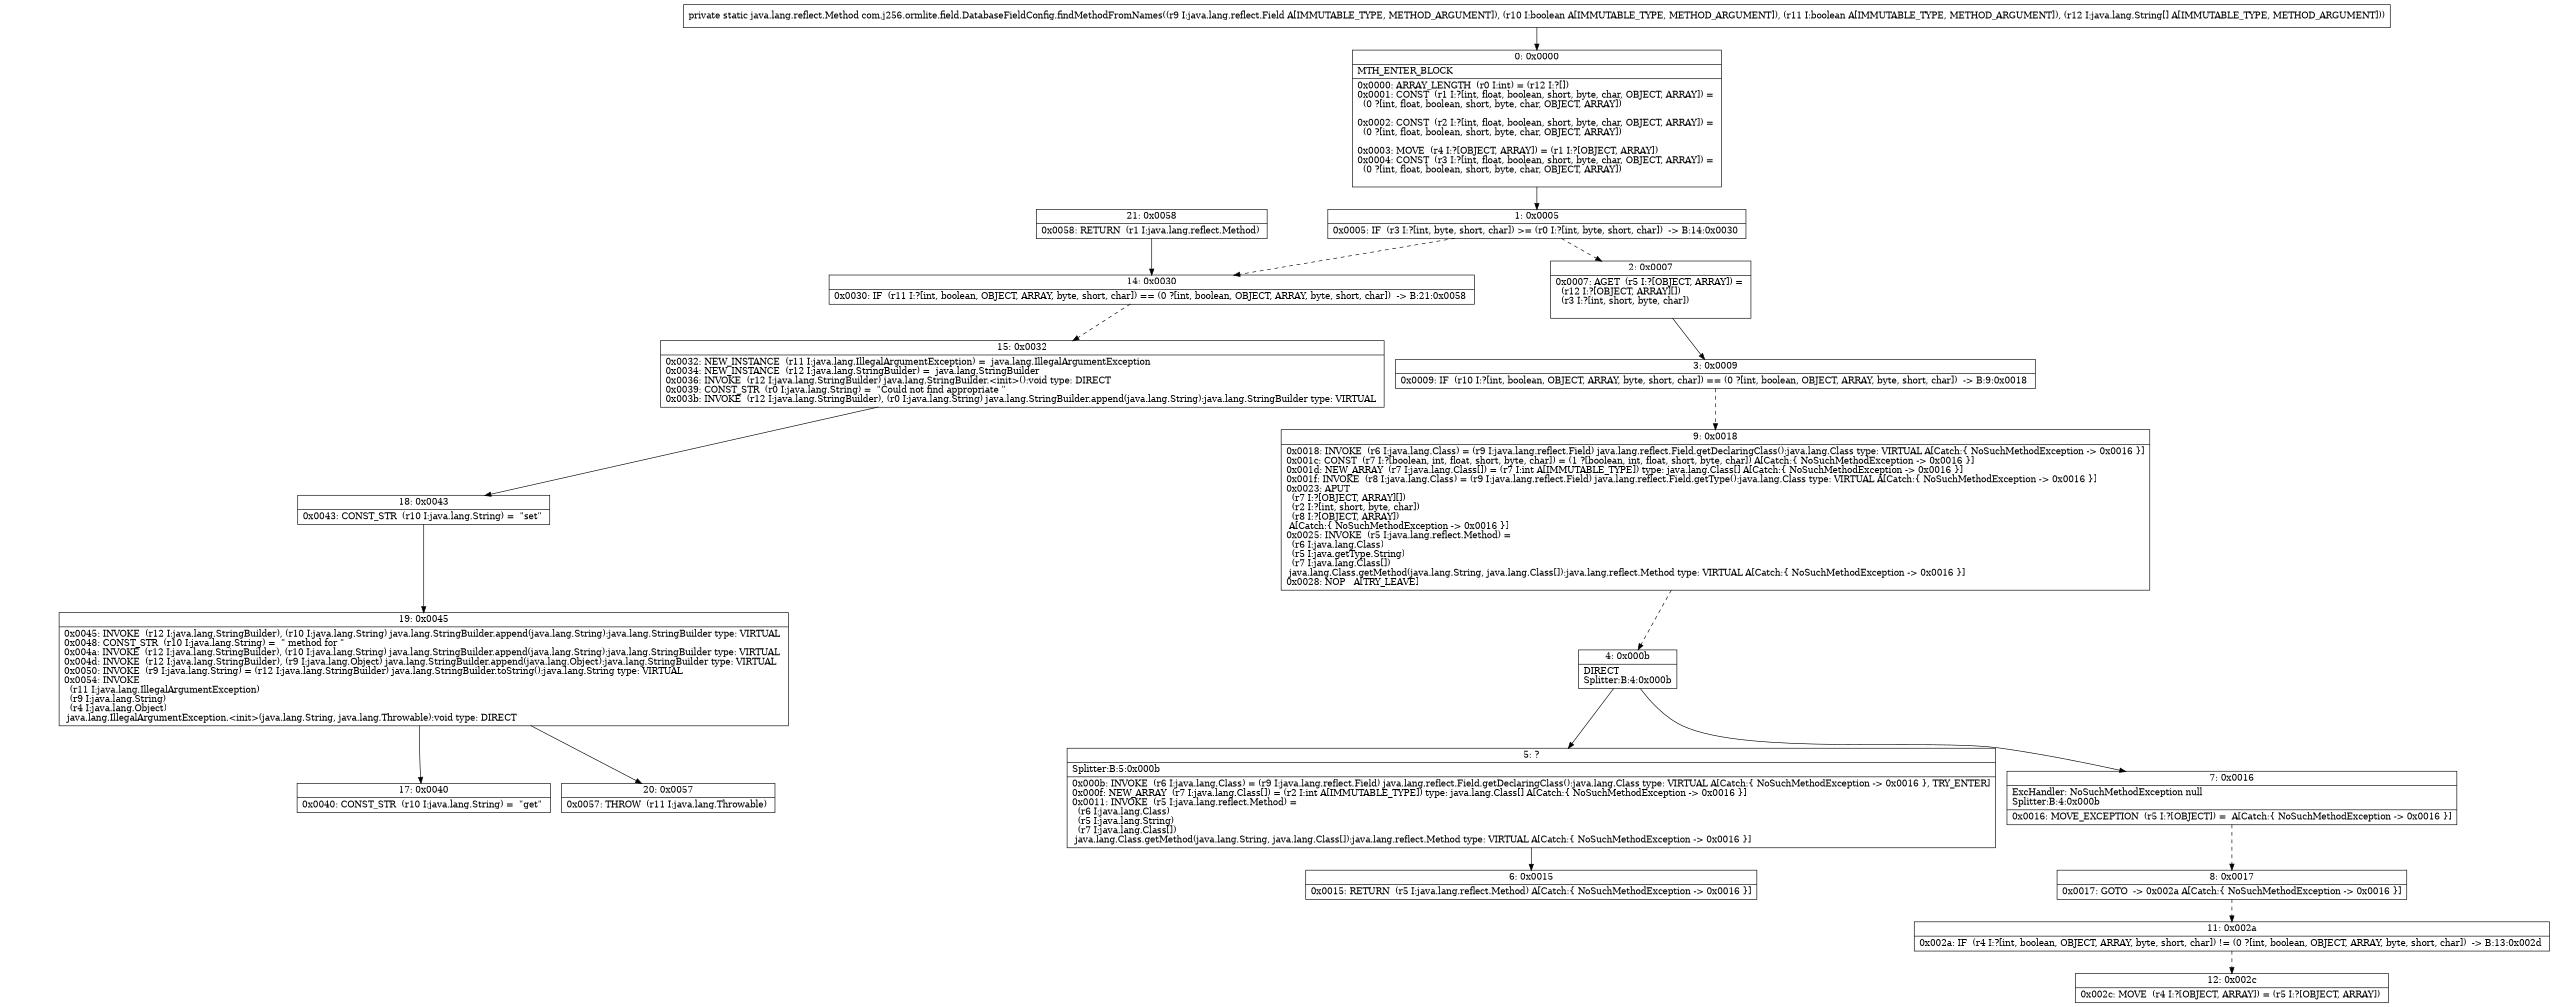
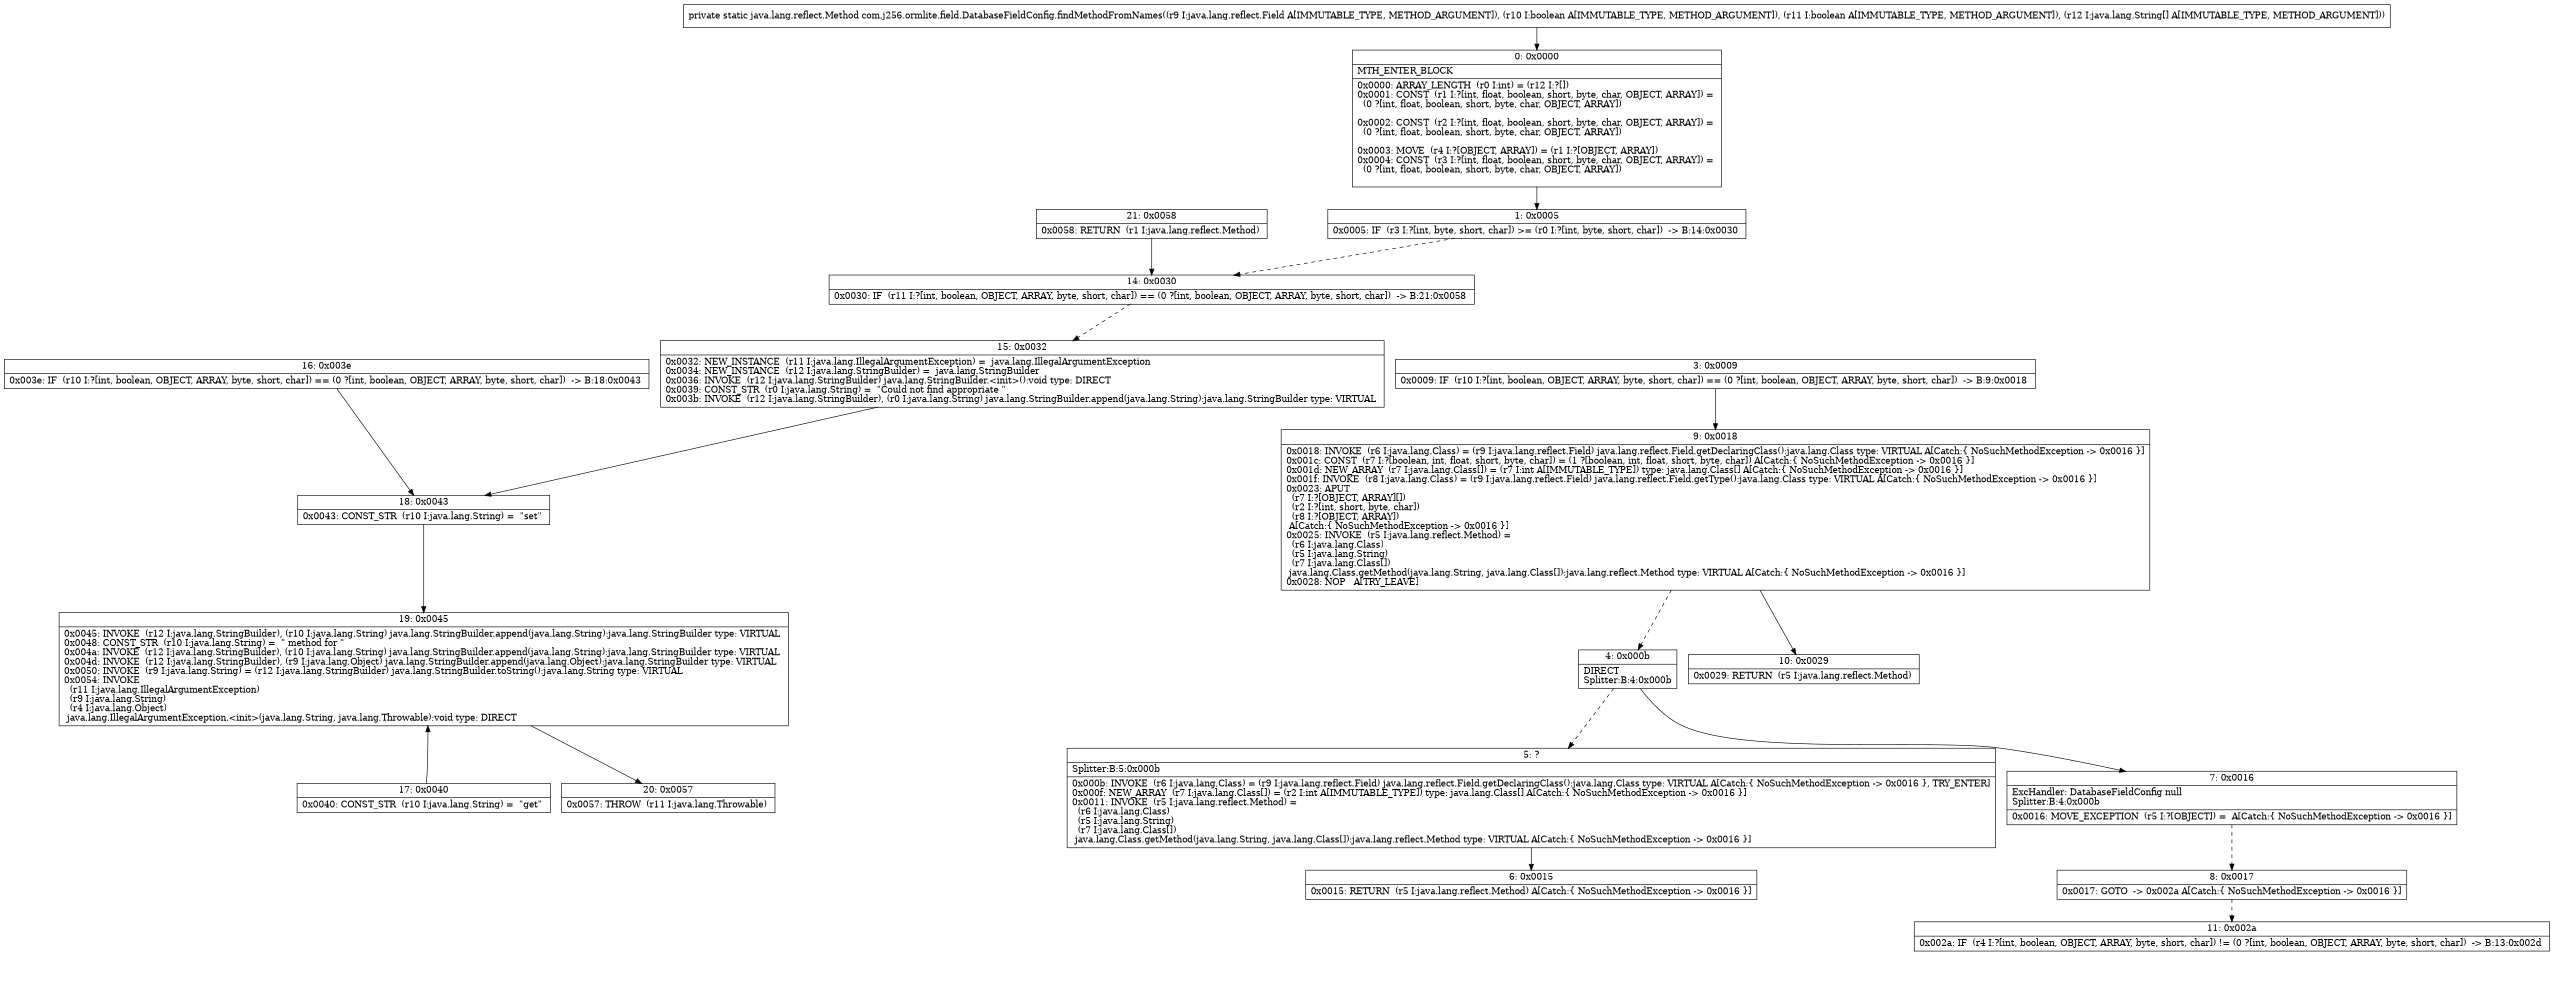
(1651, 290) -> none
none -> (327, 374)
(1715, 406) -> (1715, 406)
(1346, 554) -> (1337, 554)
none -> (1804, 669)
(1593, 716) -> (1593, 716)
(420, 751) -> (428, 758)
(2107, 793) -> (2097, 793)
(2232, 988) -> none
